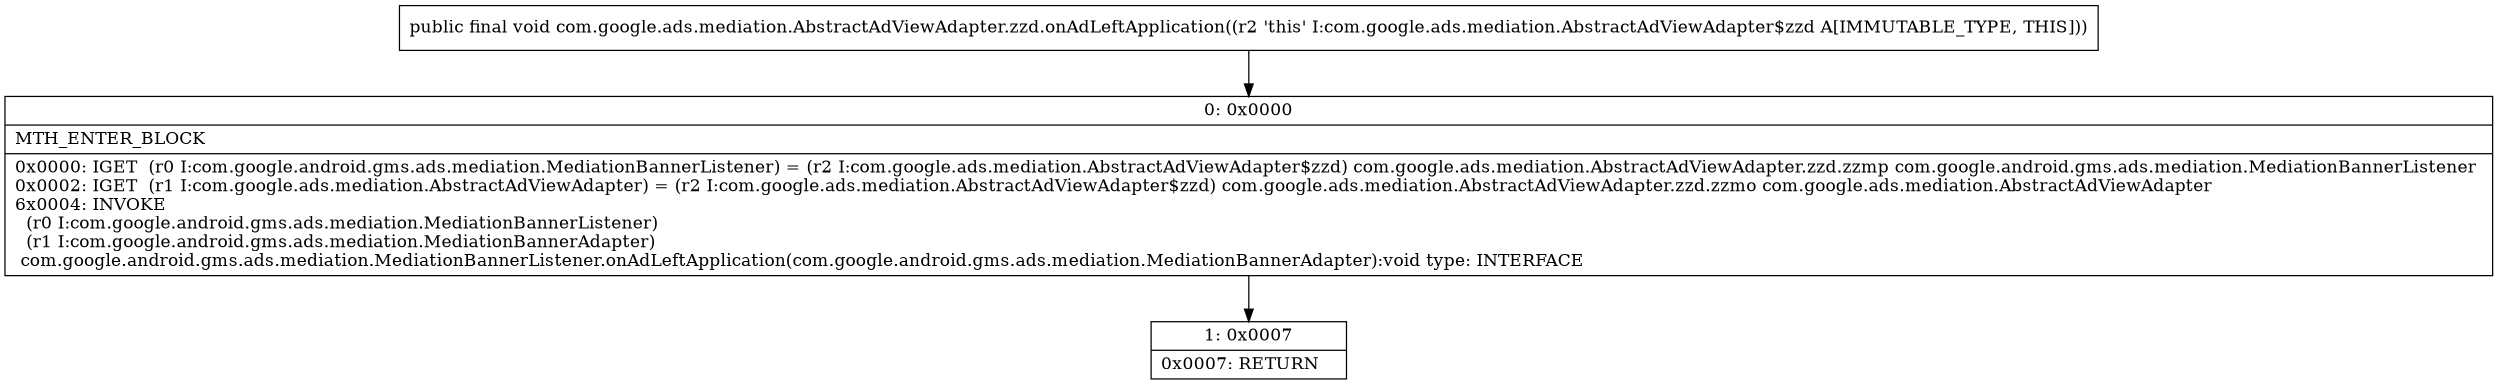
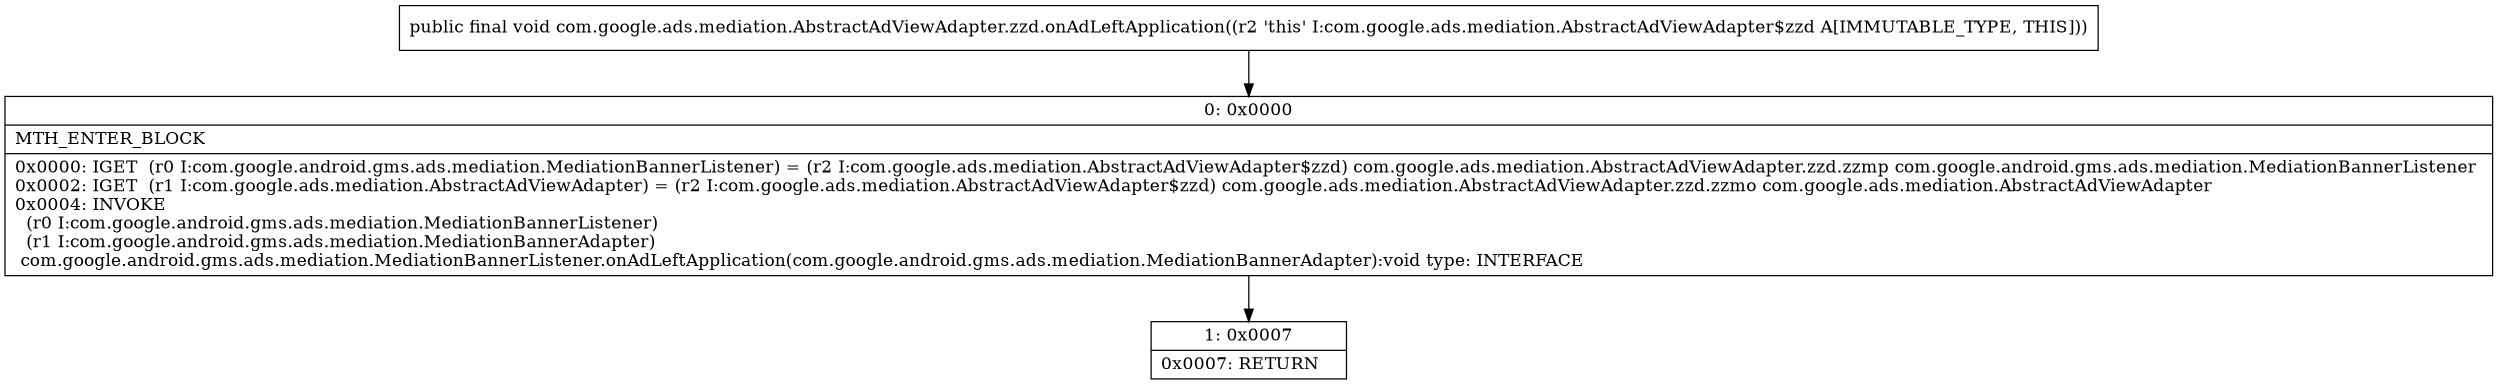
(96, 205) -> (96, 205)
